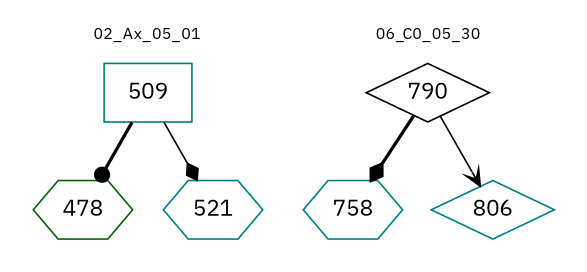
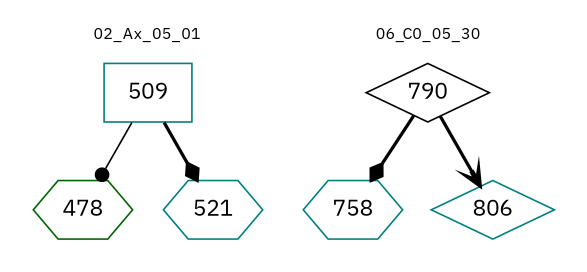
(176, 143) -> (176, 143)
(456, 144) -> (456, 144)
(119, 146) -> (119, 146)
